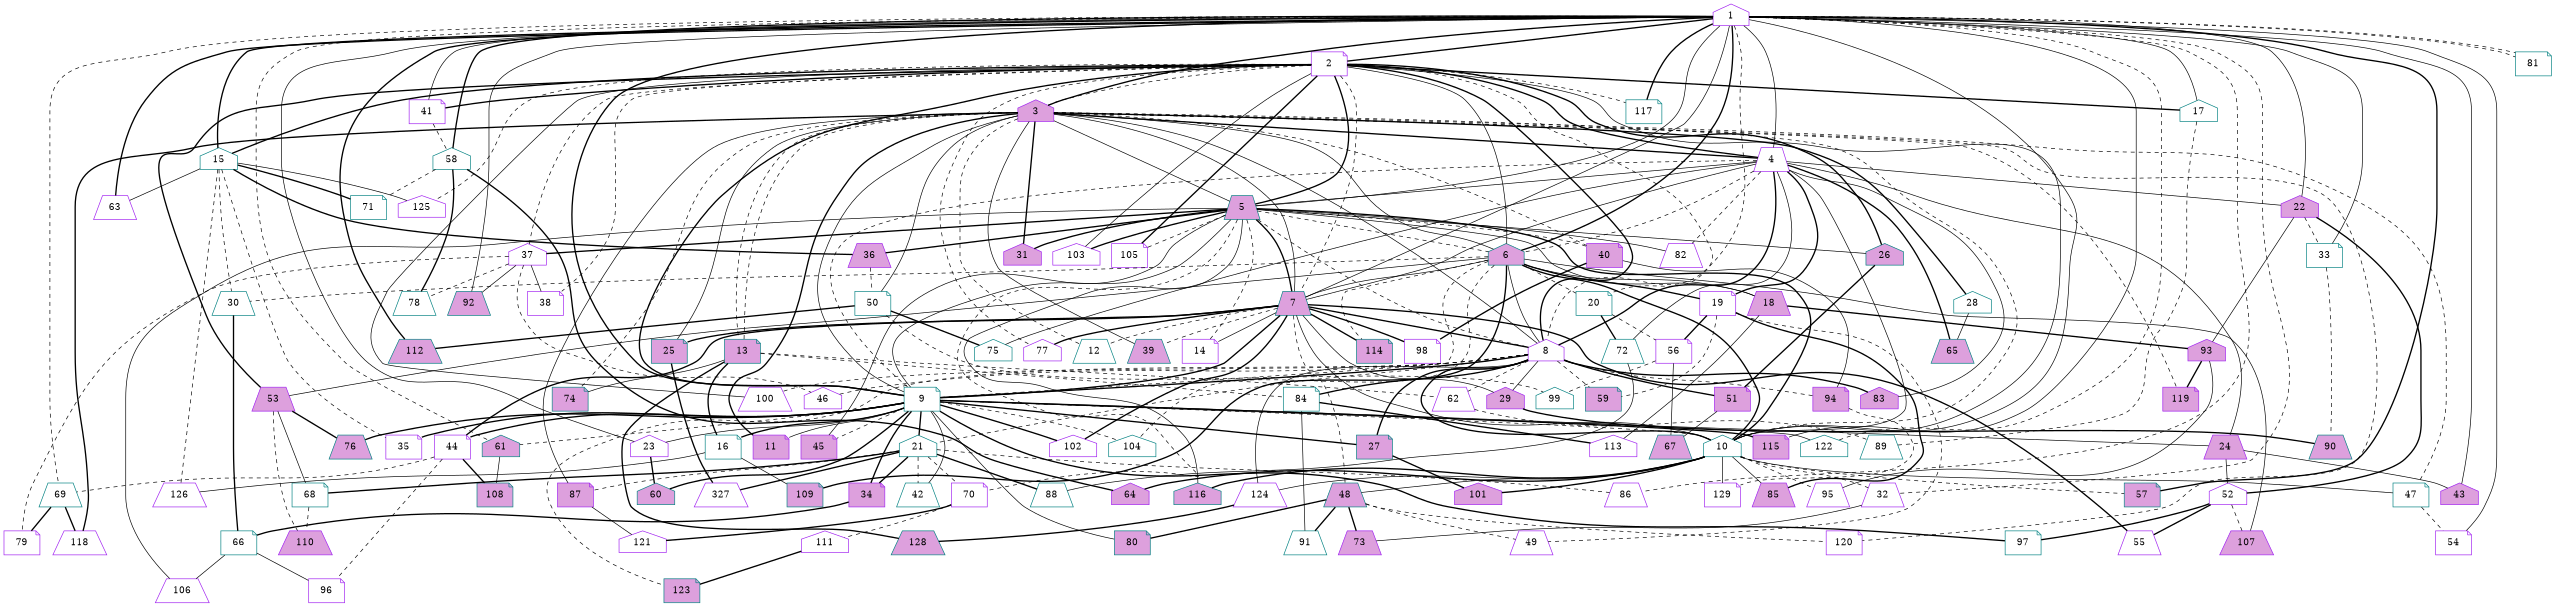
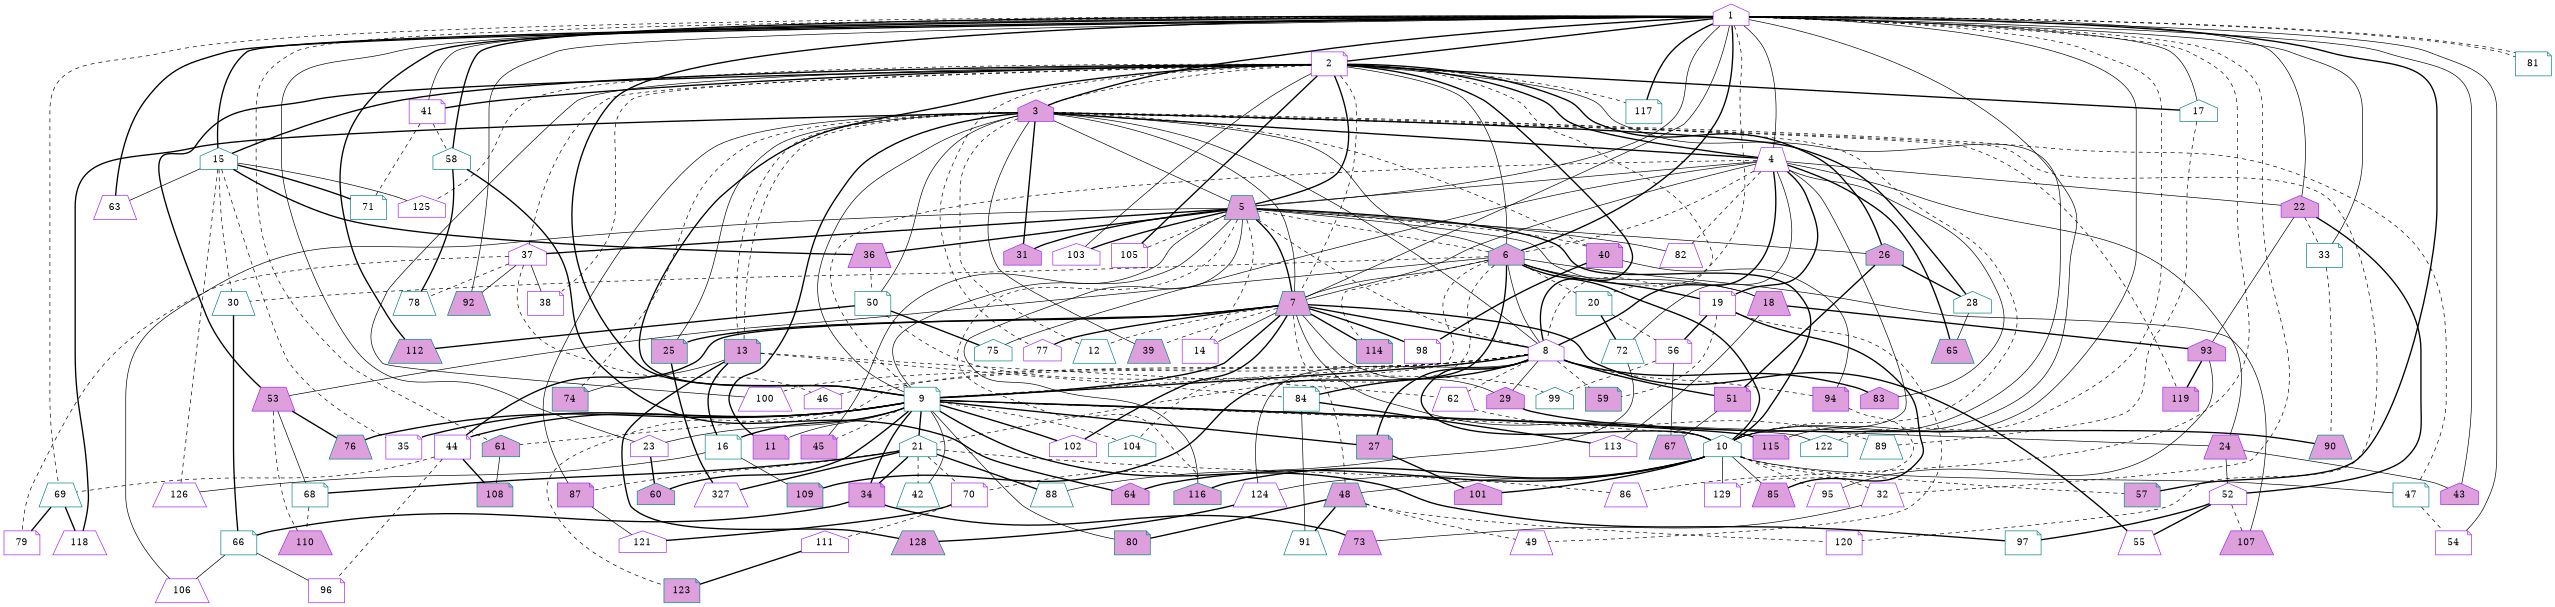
(411, 183) -> (398, 160)
none -> (1936, 283)
(1353, 519) -> (1115, 520)
